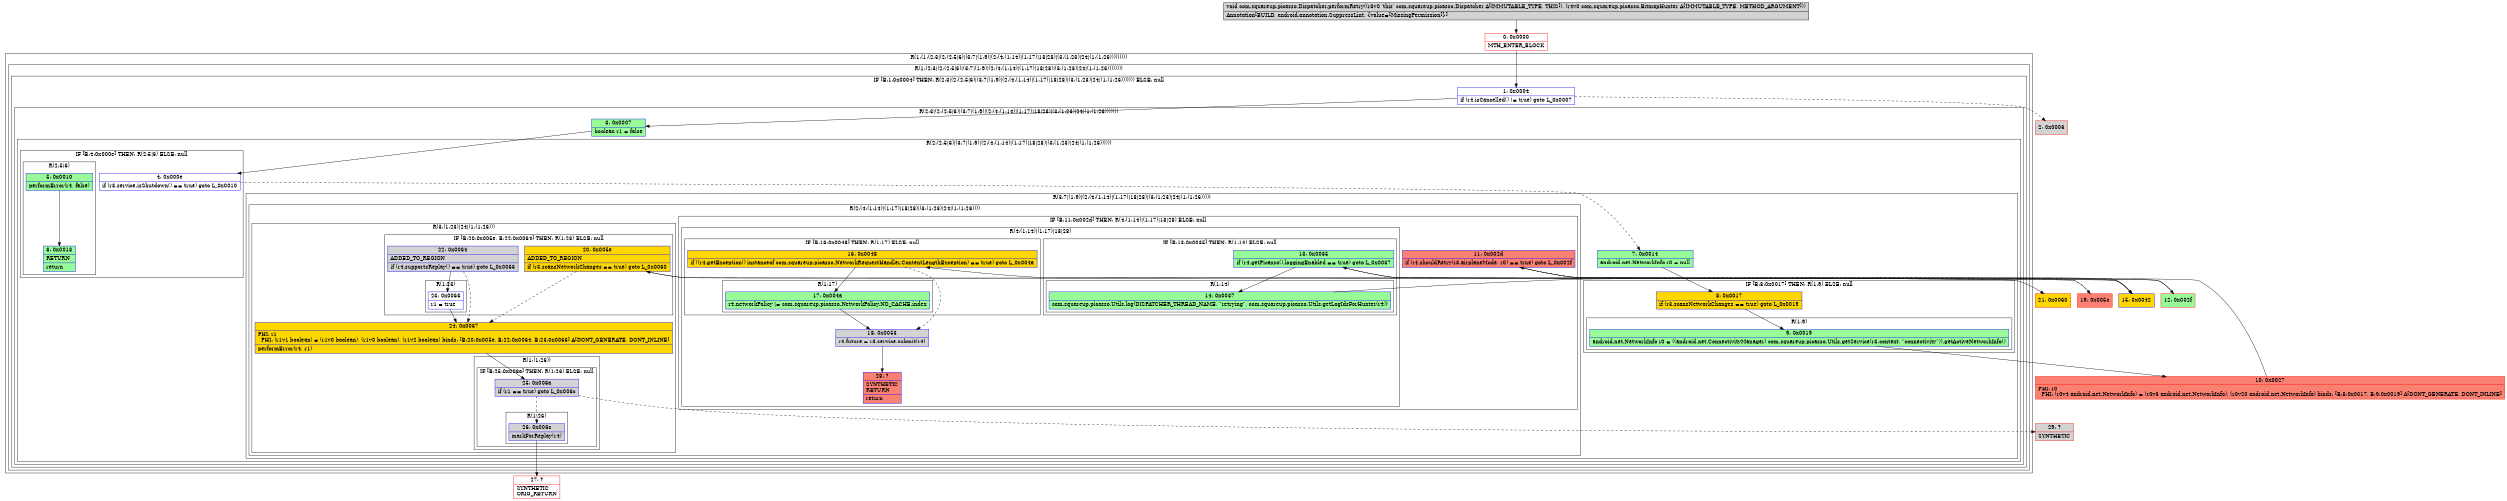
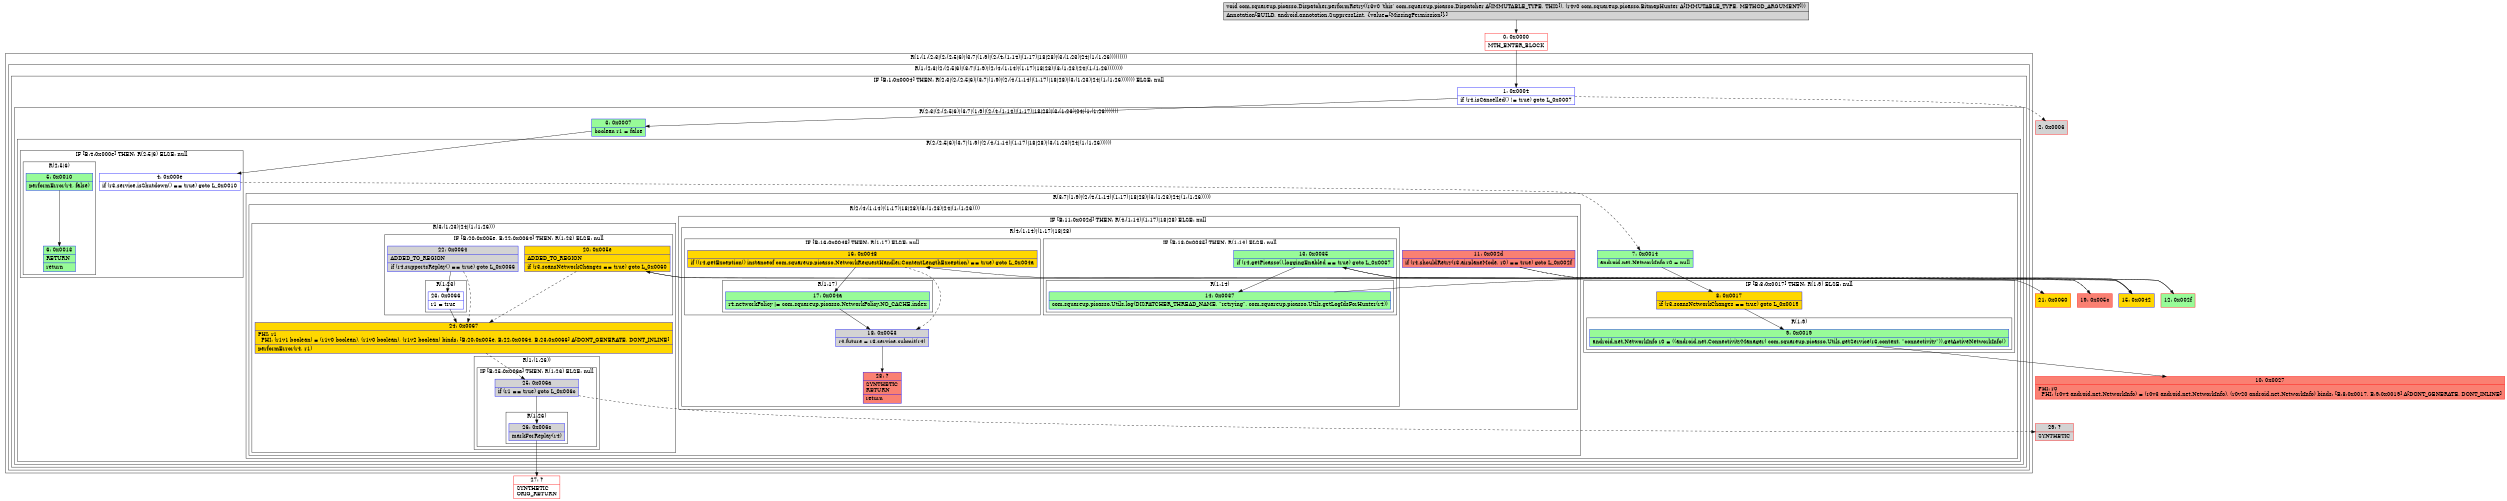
(1921, 278) -> none
(504, 365) -> (504, 365)
(537, 408) -> (537, 408)
